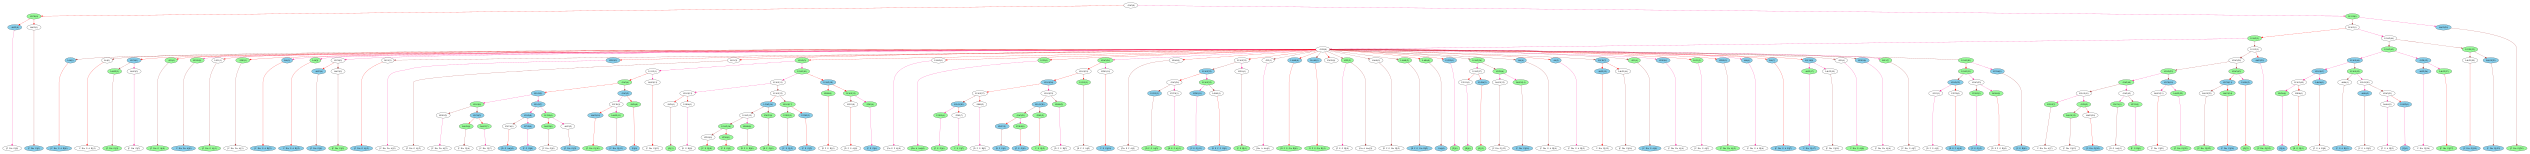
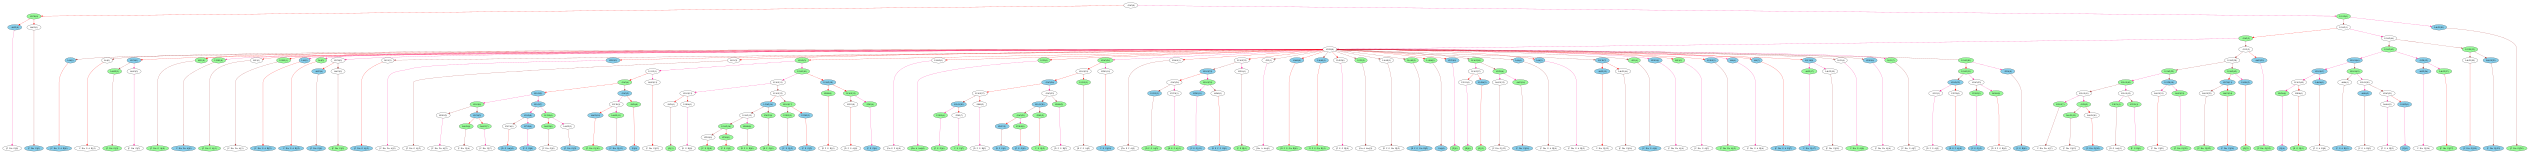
(1343, 103) -> (1343, 103)
